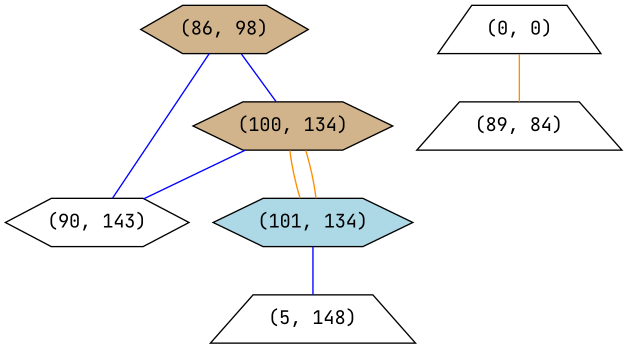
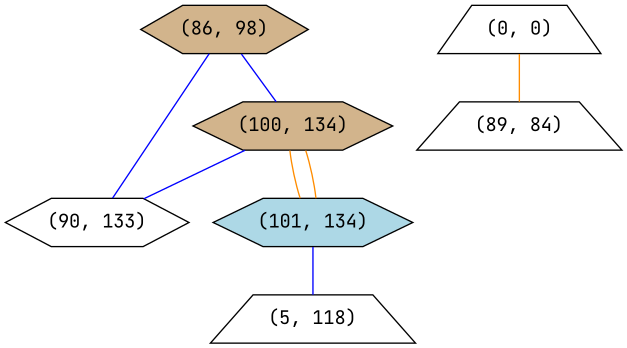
(97, 222) -> (97, 222)
(313, 319) -> (313, 319)
